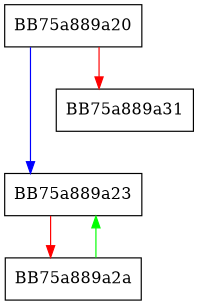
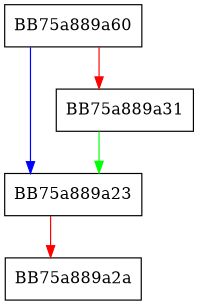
(73, 26) -> (73, 26)
(96, 243) -> (99, 146)
